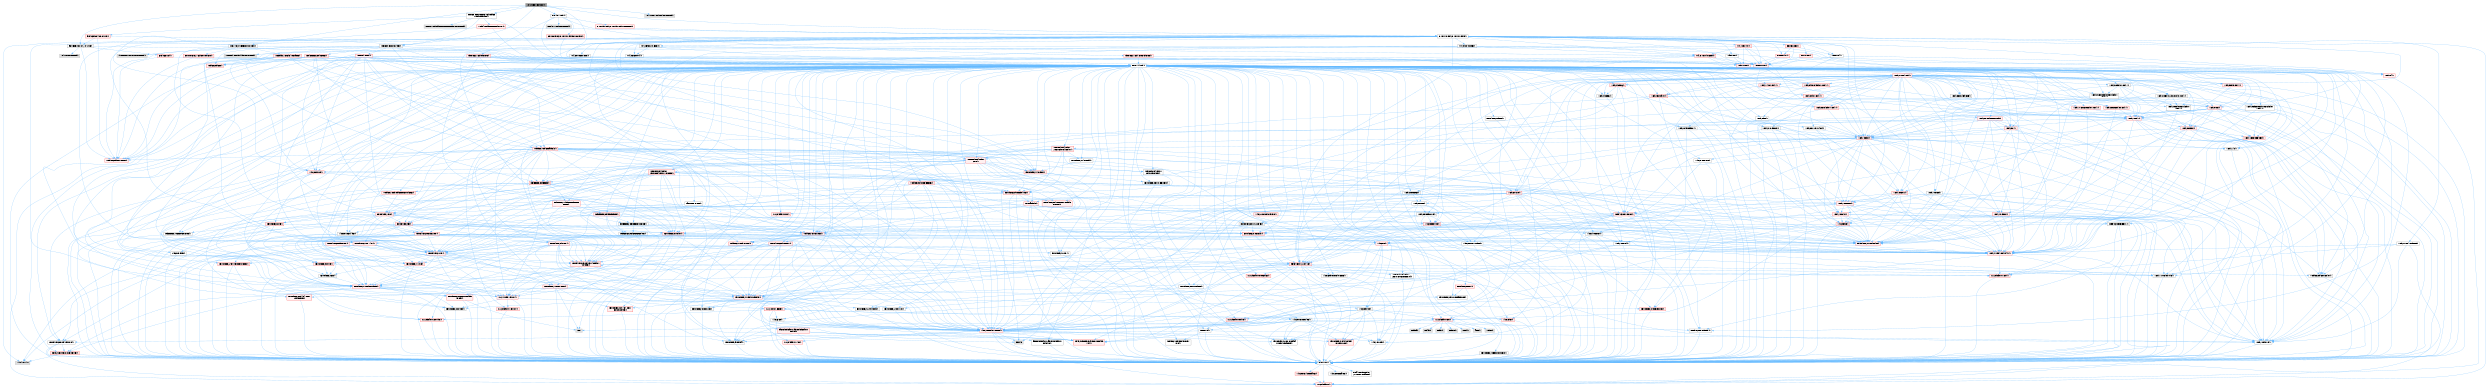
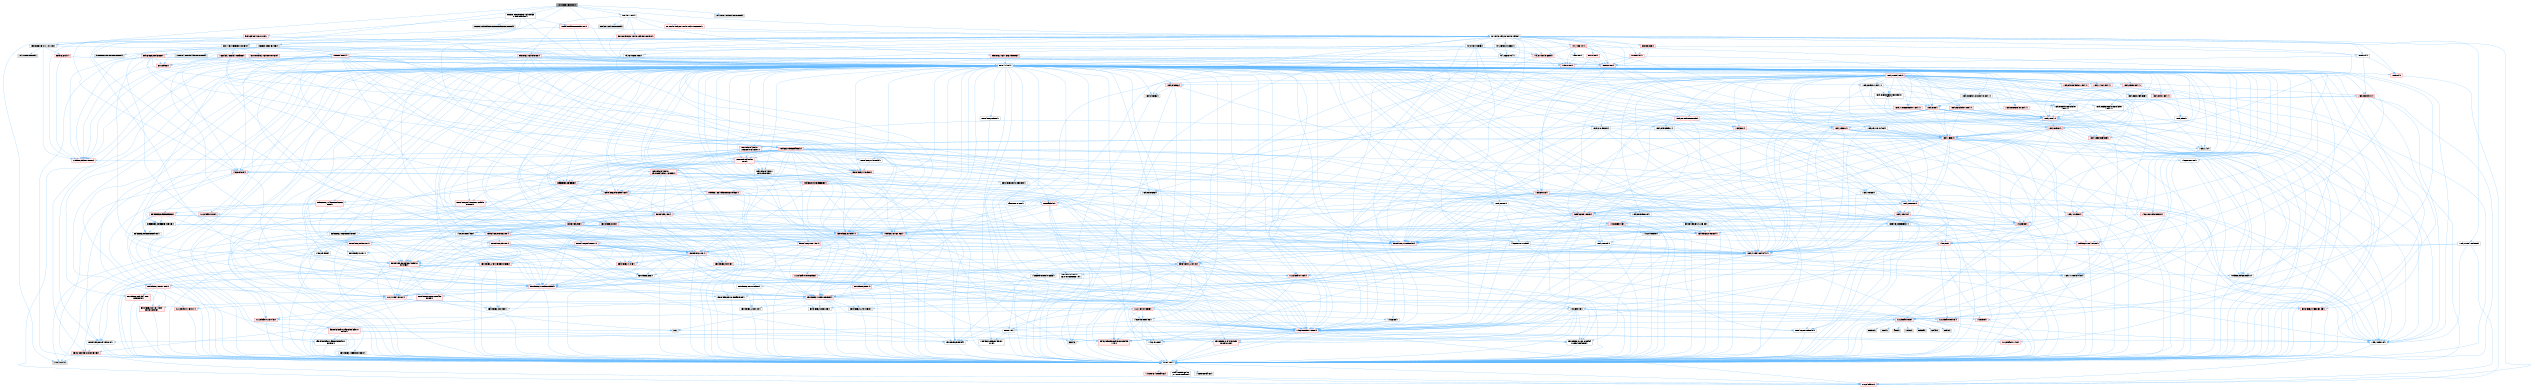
(215, 66) -> (163, 66)
(1882, 166) -> (1894, 134)
